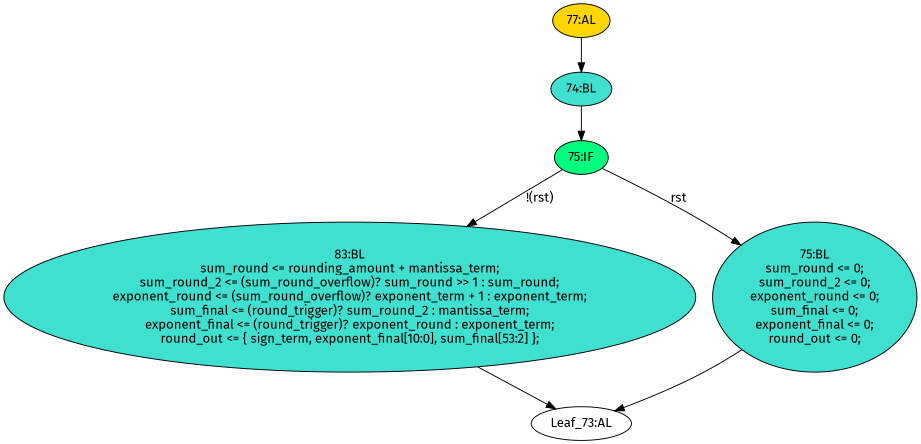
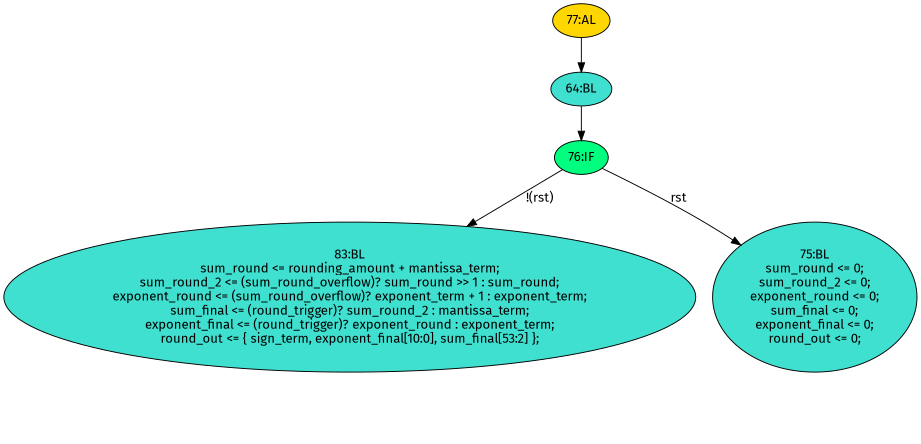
(581, 89) -> (581, 89)
(581, 158) -> (581, 158)
(581, 424) -> none
